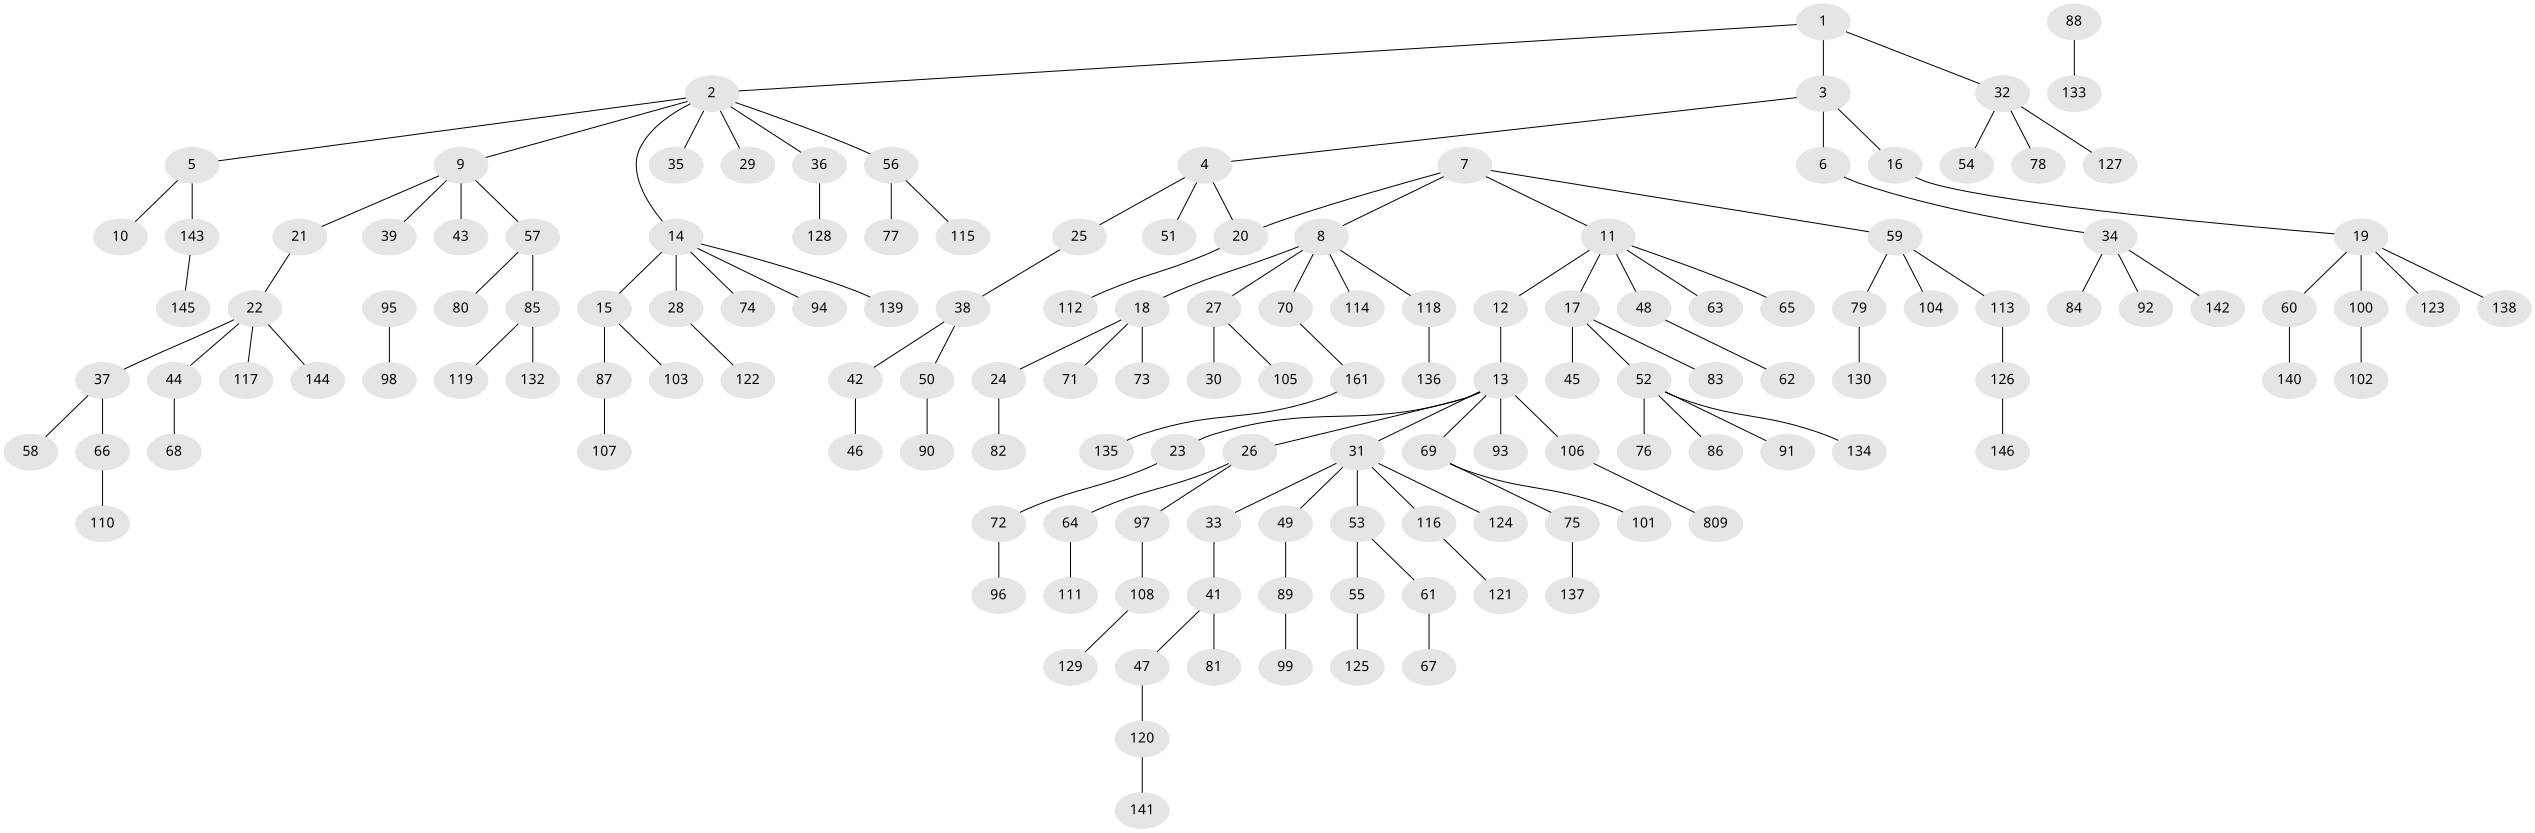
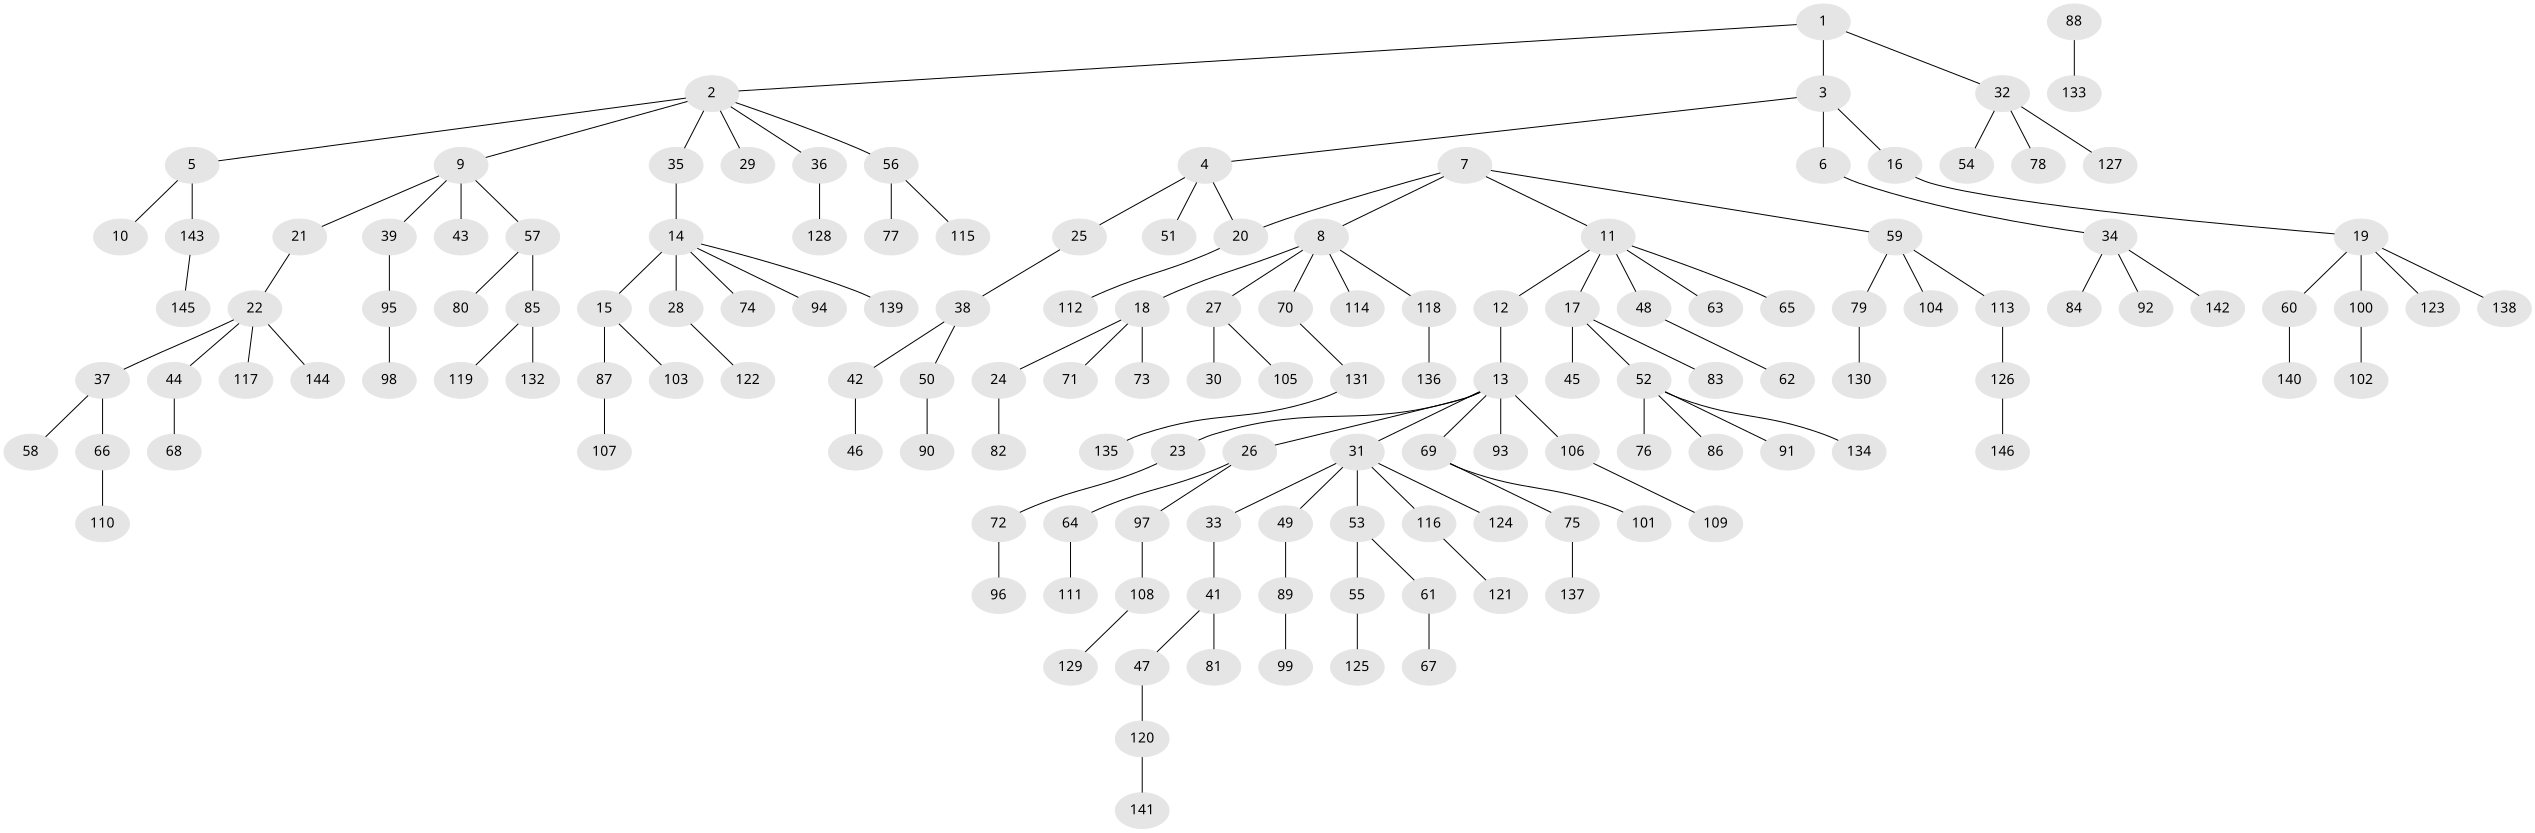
(638, 154) -> (676, 201)
none -> (389, 273)
(1357, 380) -> (1357, 380)
(1716, 524) -> (1716, 524)
